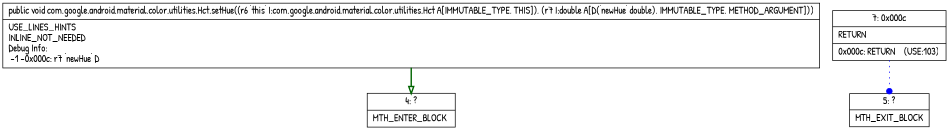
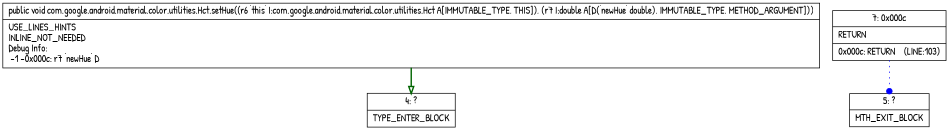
(889, 52) -> (889, 52)
(410, 118) -> (411, 118)
